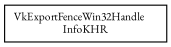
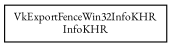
(86, 24) -> (86, 24)
